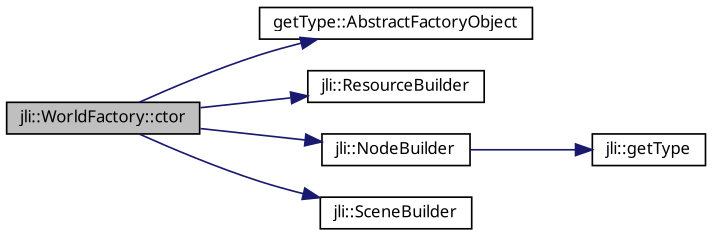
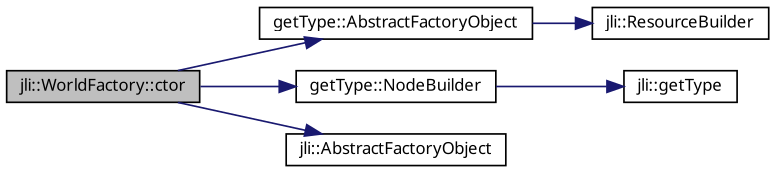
(246, 103) -> (554, 23)
(396, 150) -> (396, 87)
(396, 213) -> (396, 150)
